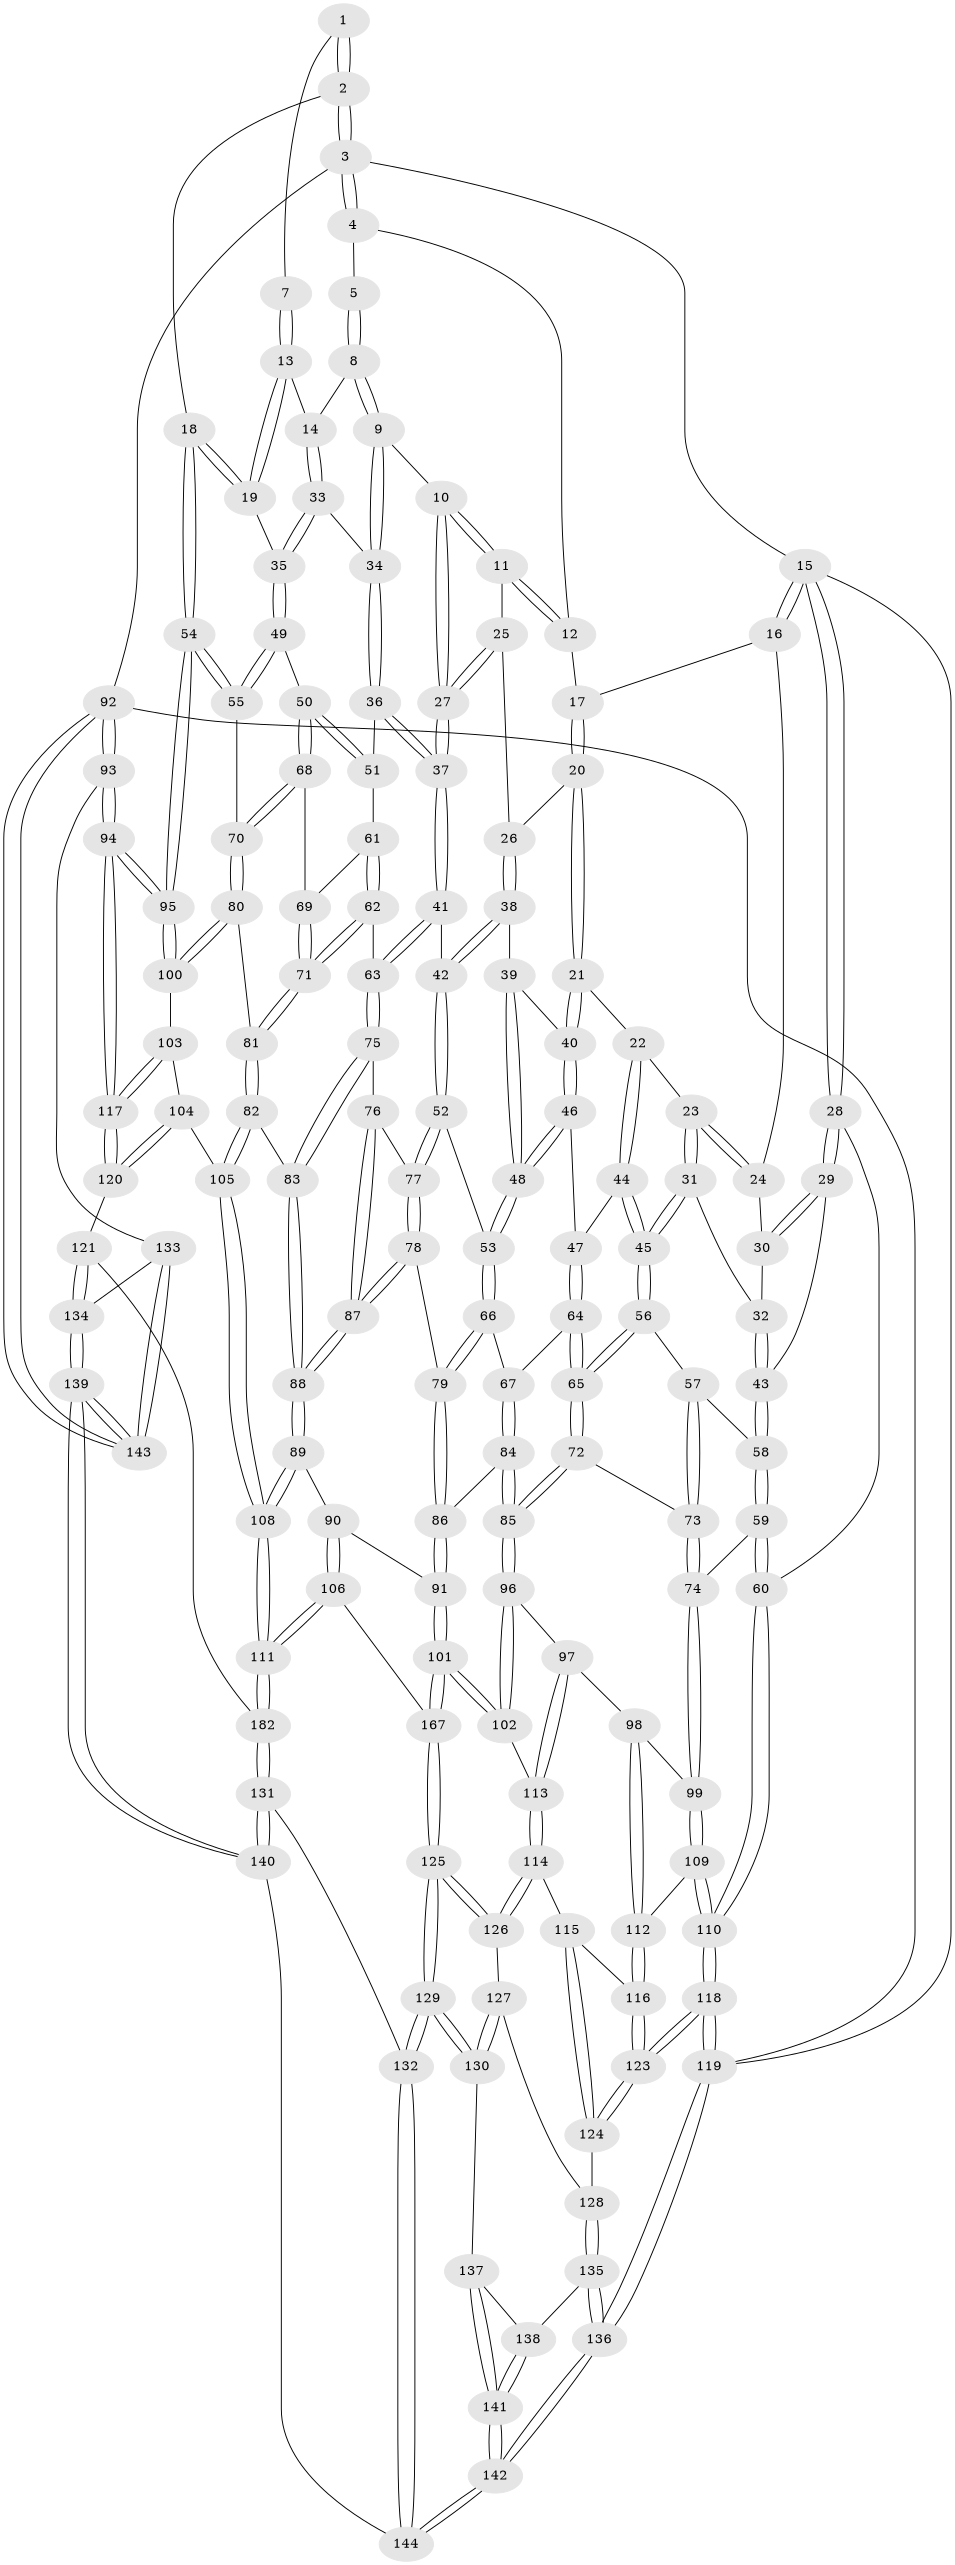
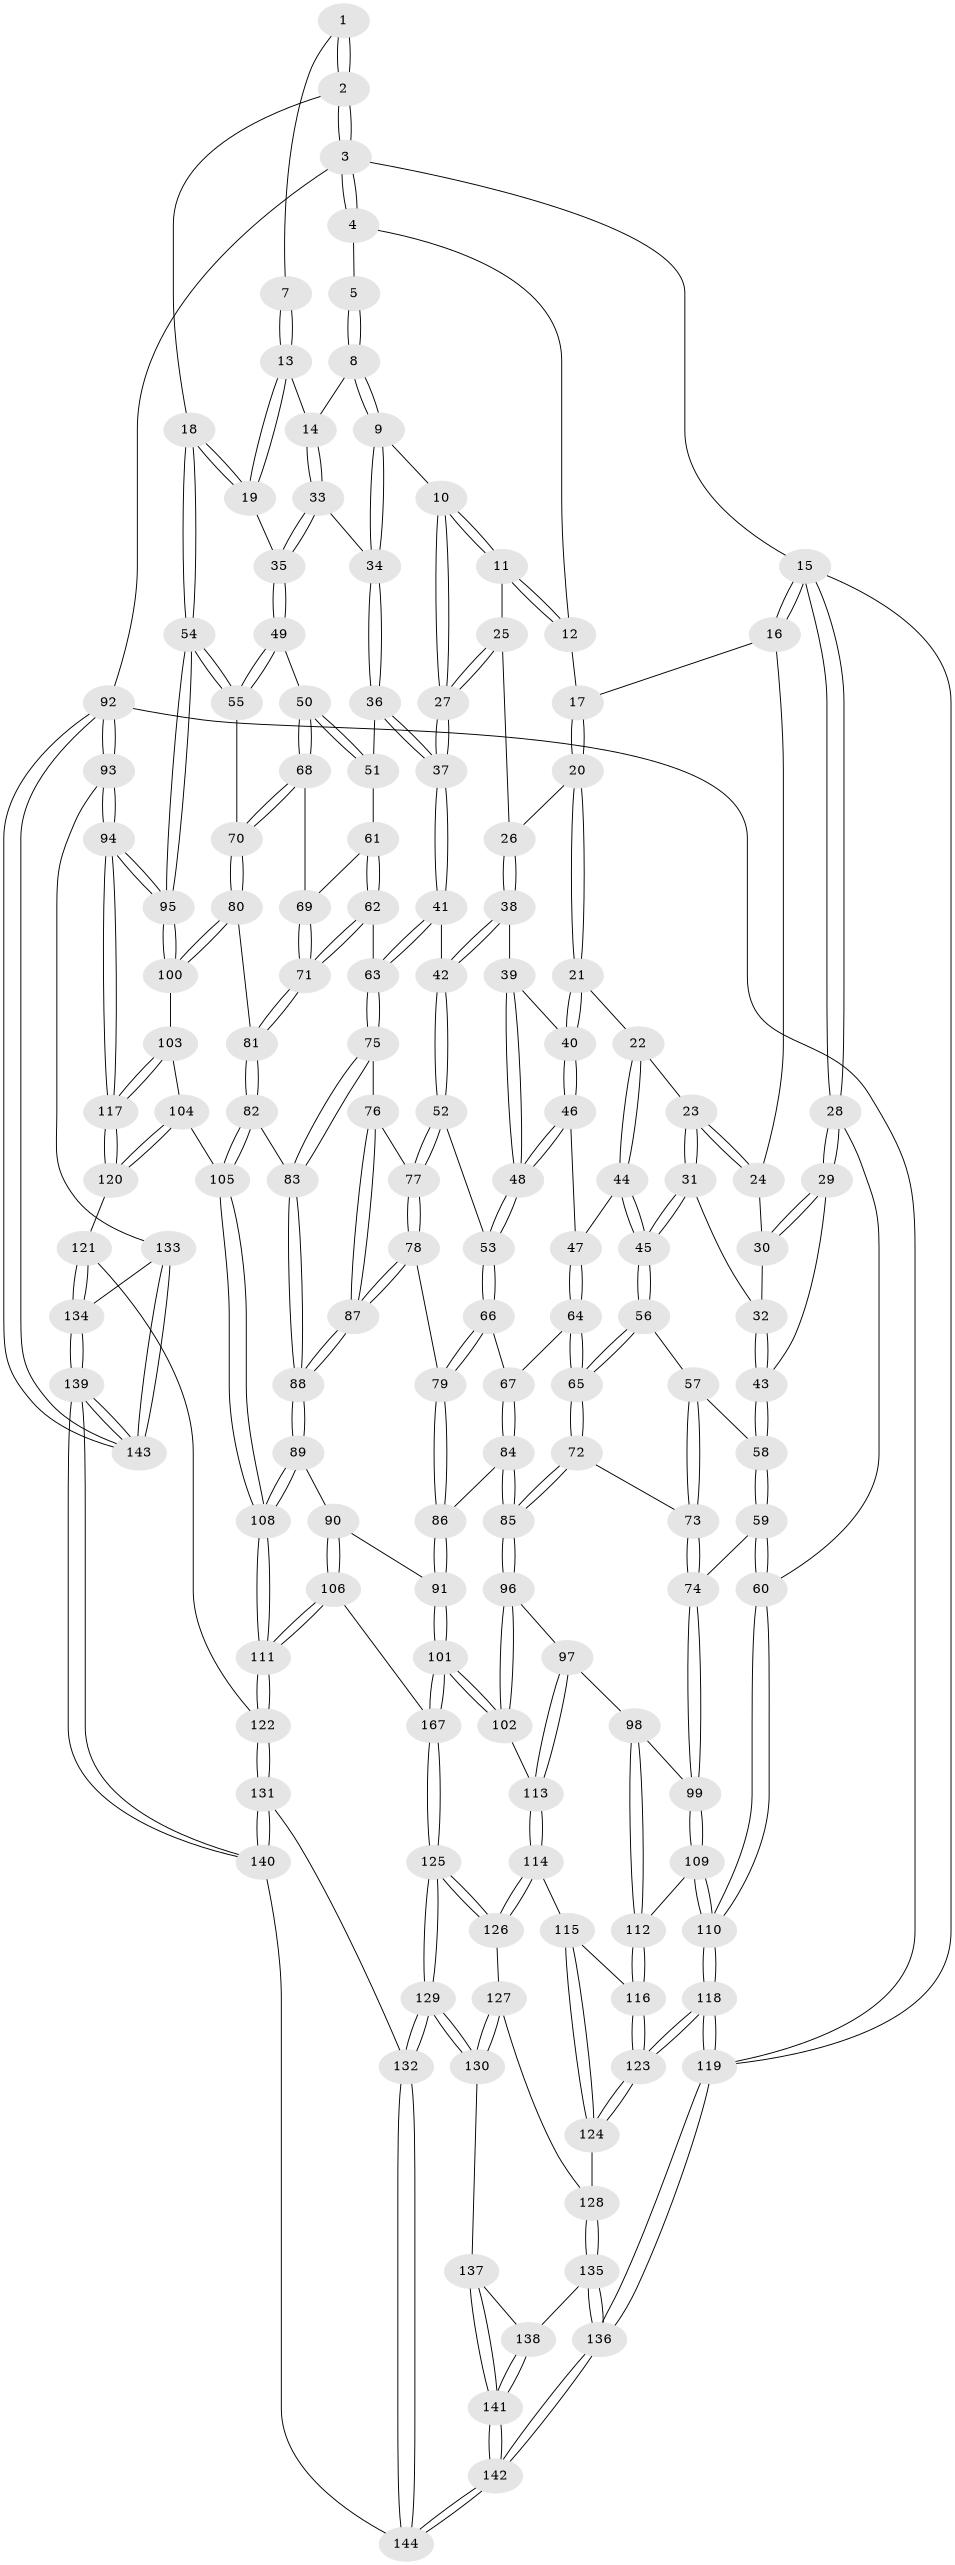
(263, 1726) -> (263, 1726)
